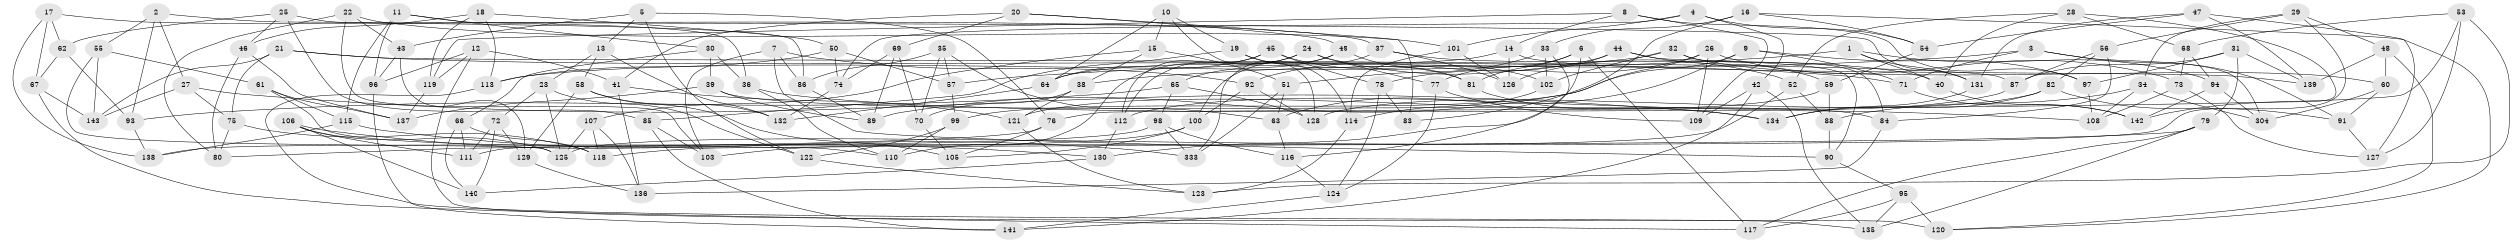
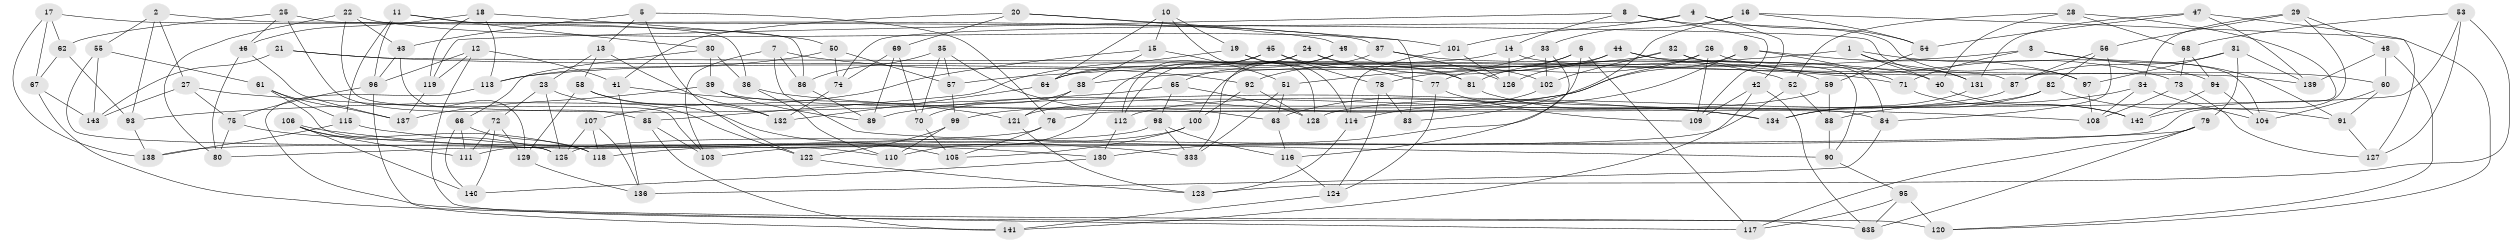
(243, 76) -> (301, 100)
(2262, 122) -> (2262, 122)
(1868, 230) -> (1868, 230)
